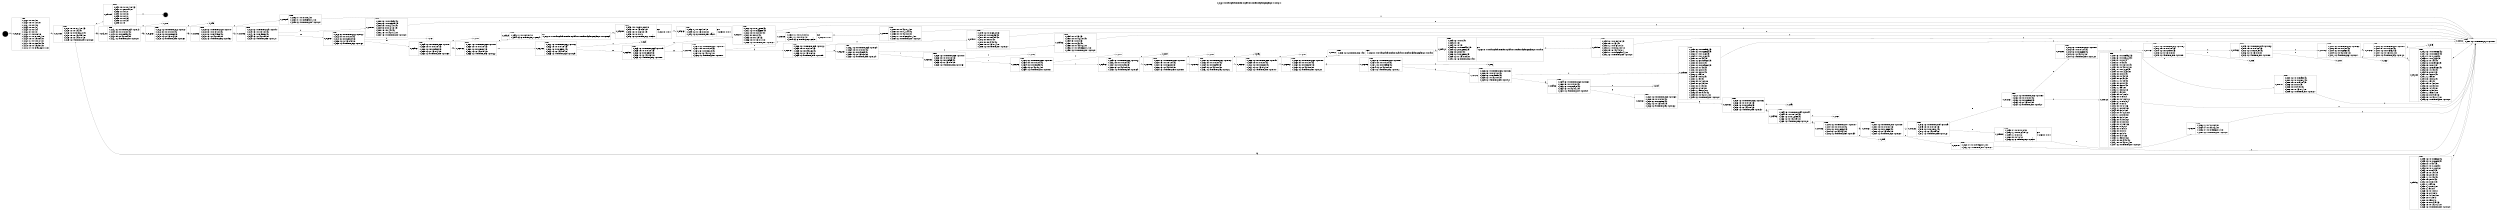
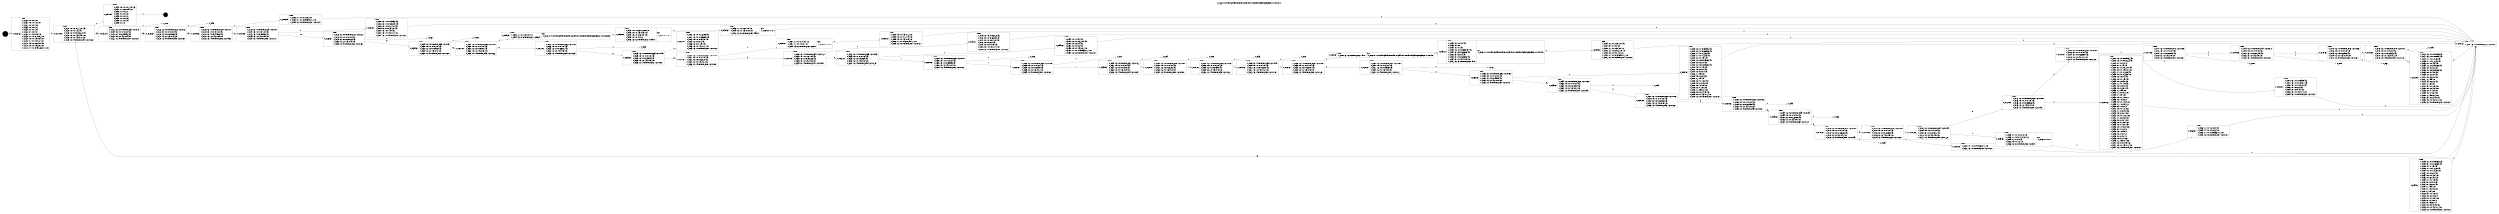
(1625, 26) -> (1625, 28)
